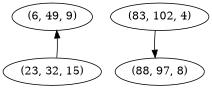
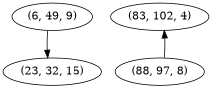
(155, 40) -> (165, 48)
(57, 48) -> (47, 40)
